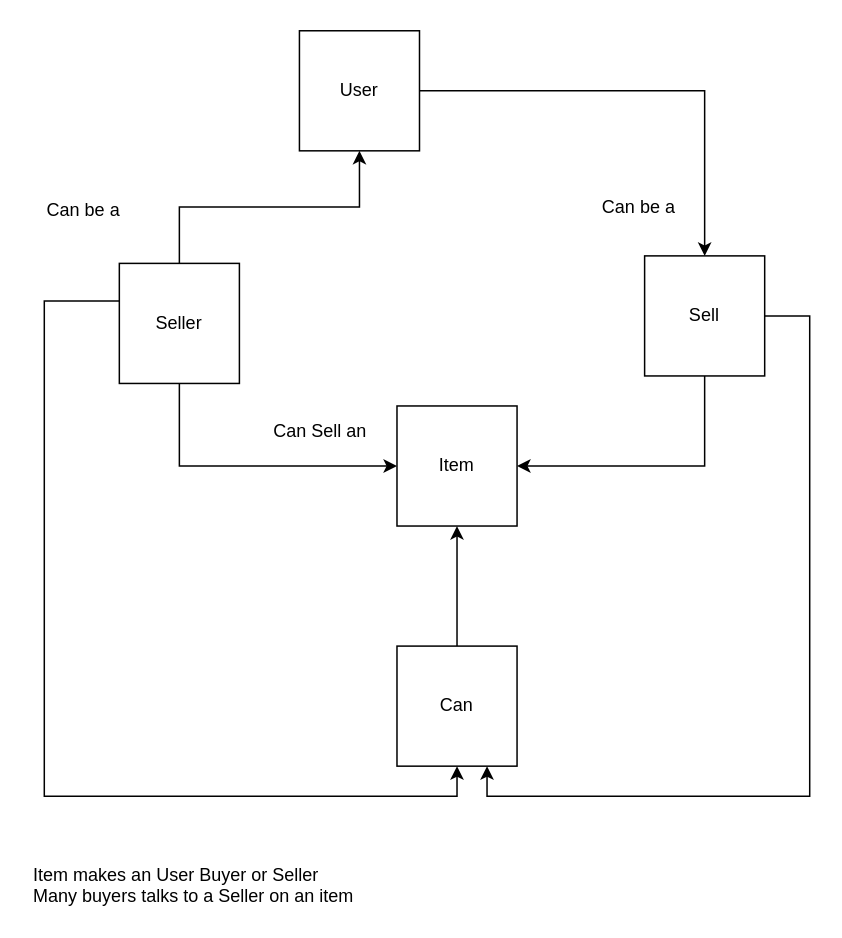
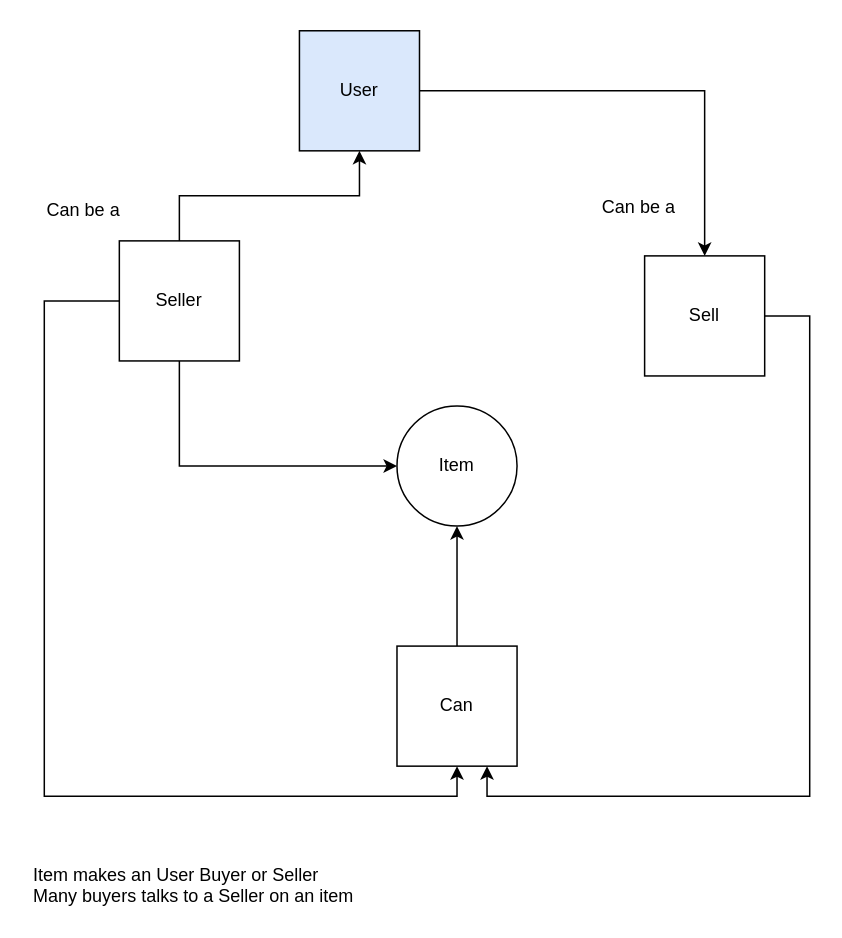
(359, 91) -> (359, 91)
(179, 323) -> (179, 301)
(331, 431) -> none
(457, 466) -> (457, 466)
(661, 466) -> none
